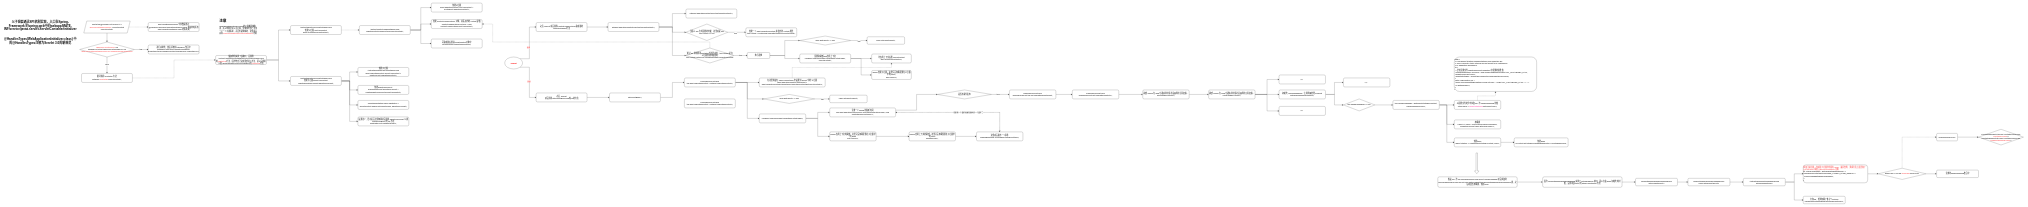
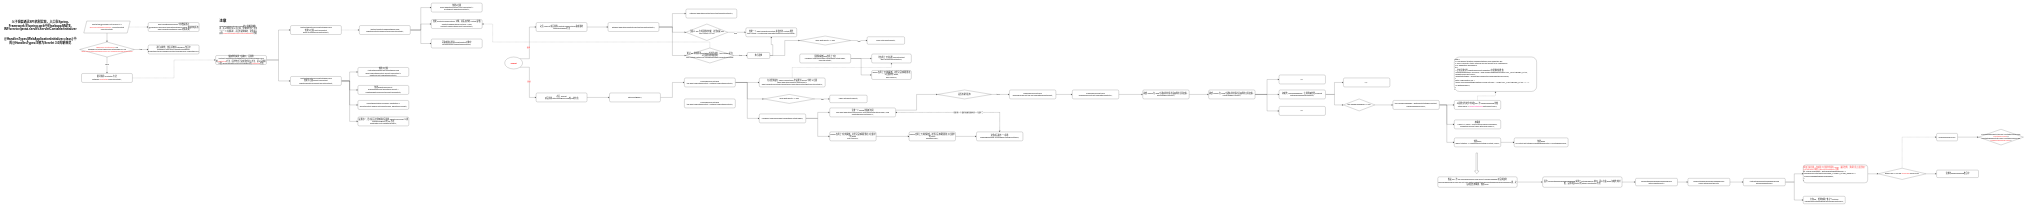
(797, 59) -> (771, 39)
(891, 75) -> (891, 75)
(315, 81) -> (315, 81)
(383, 105) -> (383, 105)
